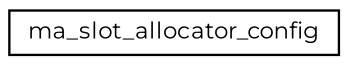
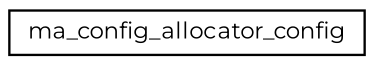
(174, 33) -> (187, 33)
